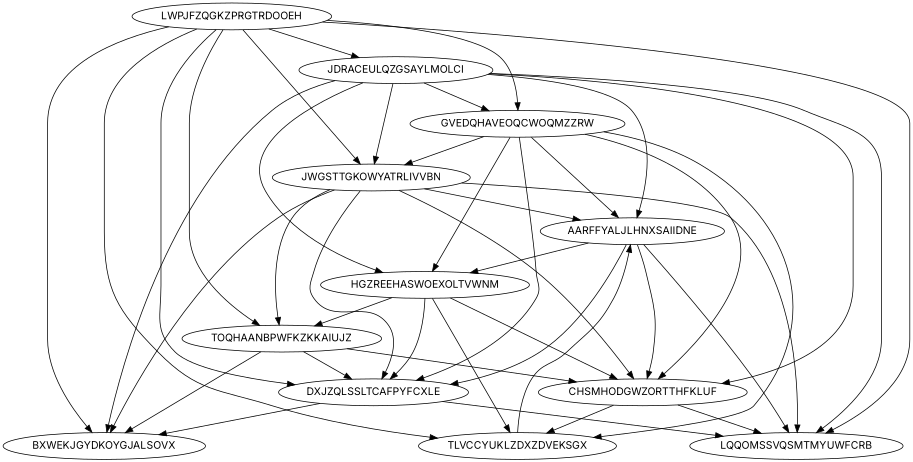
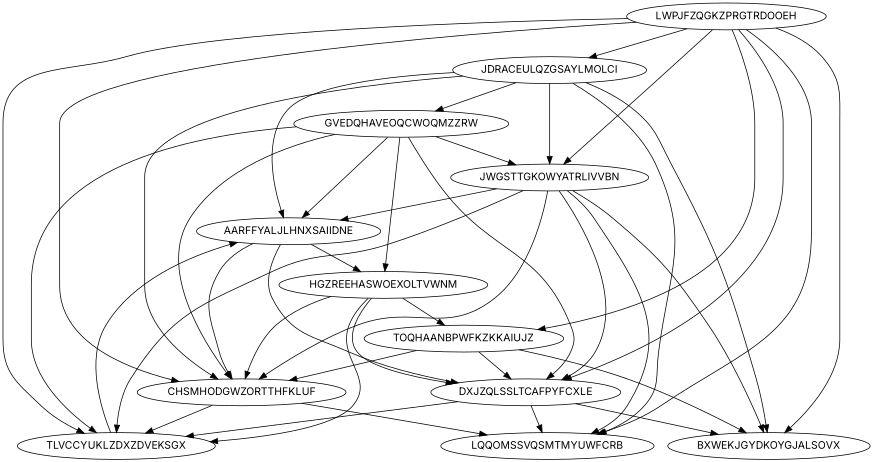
(446, 35) -> (182, 71)
(262, 179) -> none
(281, 243) -> (288, 265)
(718, 332) -> none
none -> (312, 420)
